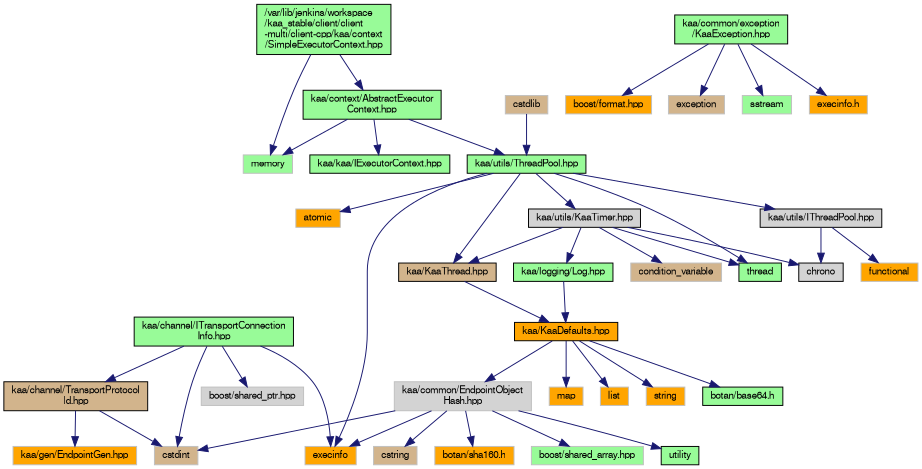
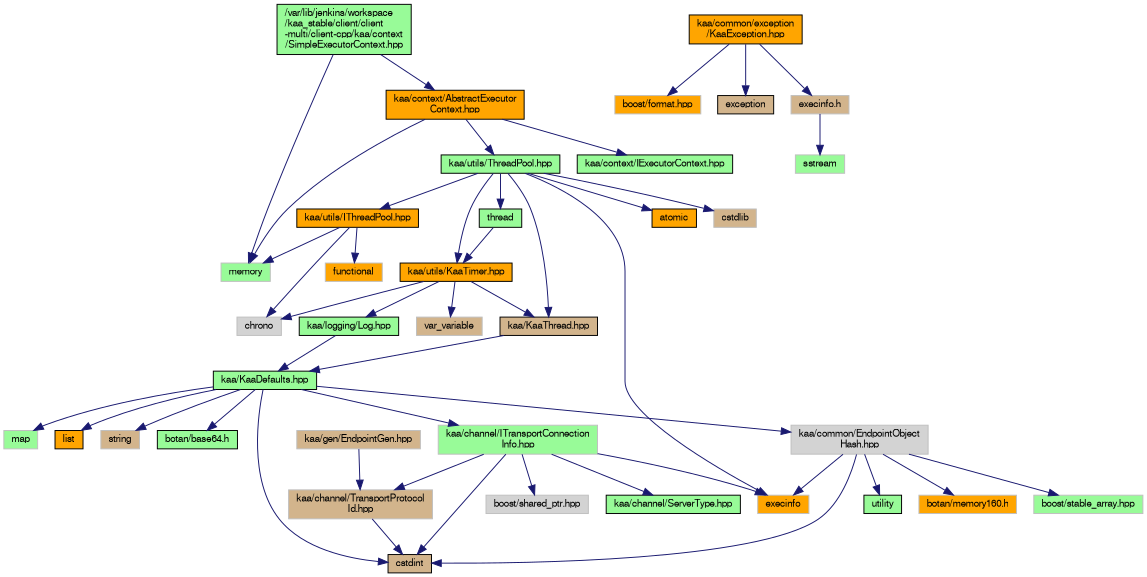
(731, 29) -> (746, 29)
(748, 65) -> (820, 130)
(372, 105) -> (455, 105)
(696, 105) -> (746, 105)
(838, 105) -> (820, 105)
(527, 130) -> (624, 190)
(380, 164) -> (655, 164)
(318, 218) -> (674, 218)
(584, 218) -> (456, 272)
(821, 218) -> (358, 218)
none -> (306, 243)
(671, 245) -> (481, 242)
(676, 272) -> (449, 326)
(821, 272) -> (259, 326)
(214, 332) -> (518, 440)
(566, 332) -> (265, 380)
(76, 396) -> (361, 504)
(566, 396) -> (21, 440)
(614, 396) -> (69, 440)
(666, 396) -> (120, 440)
none -> (375, 406)
(75, 424) -> (359, 465)
(75, 456) -> (359, 440)
(176, 456) -> (410, 564)
(395, 456) -> none
(474, 456) -> (968, 504)
(587, 456) -> (1088, 504)
none -> (673, 504)
none -> (273, 509)
